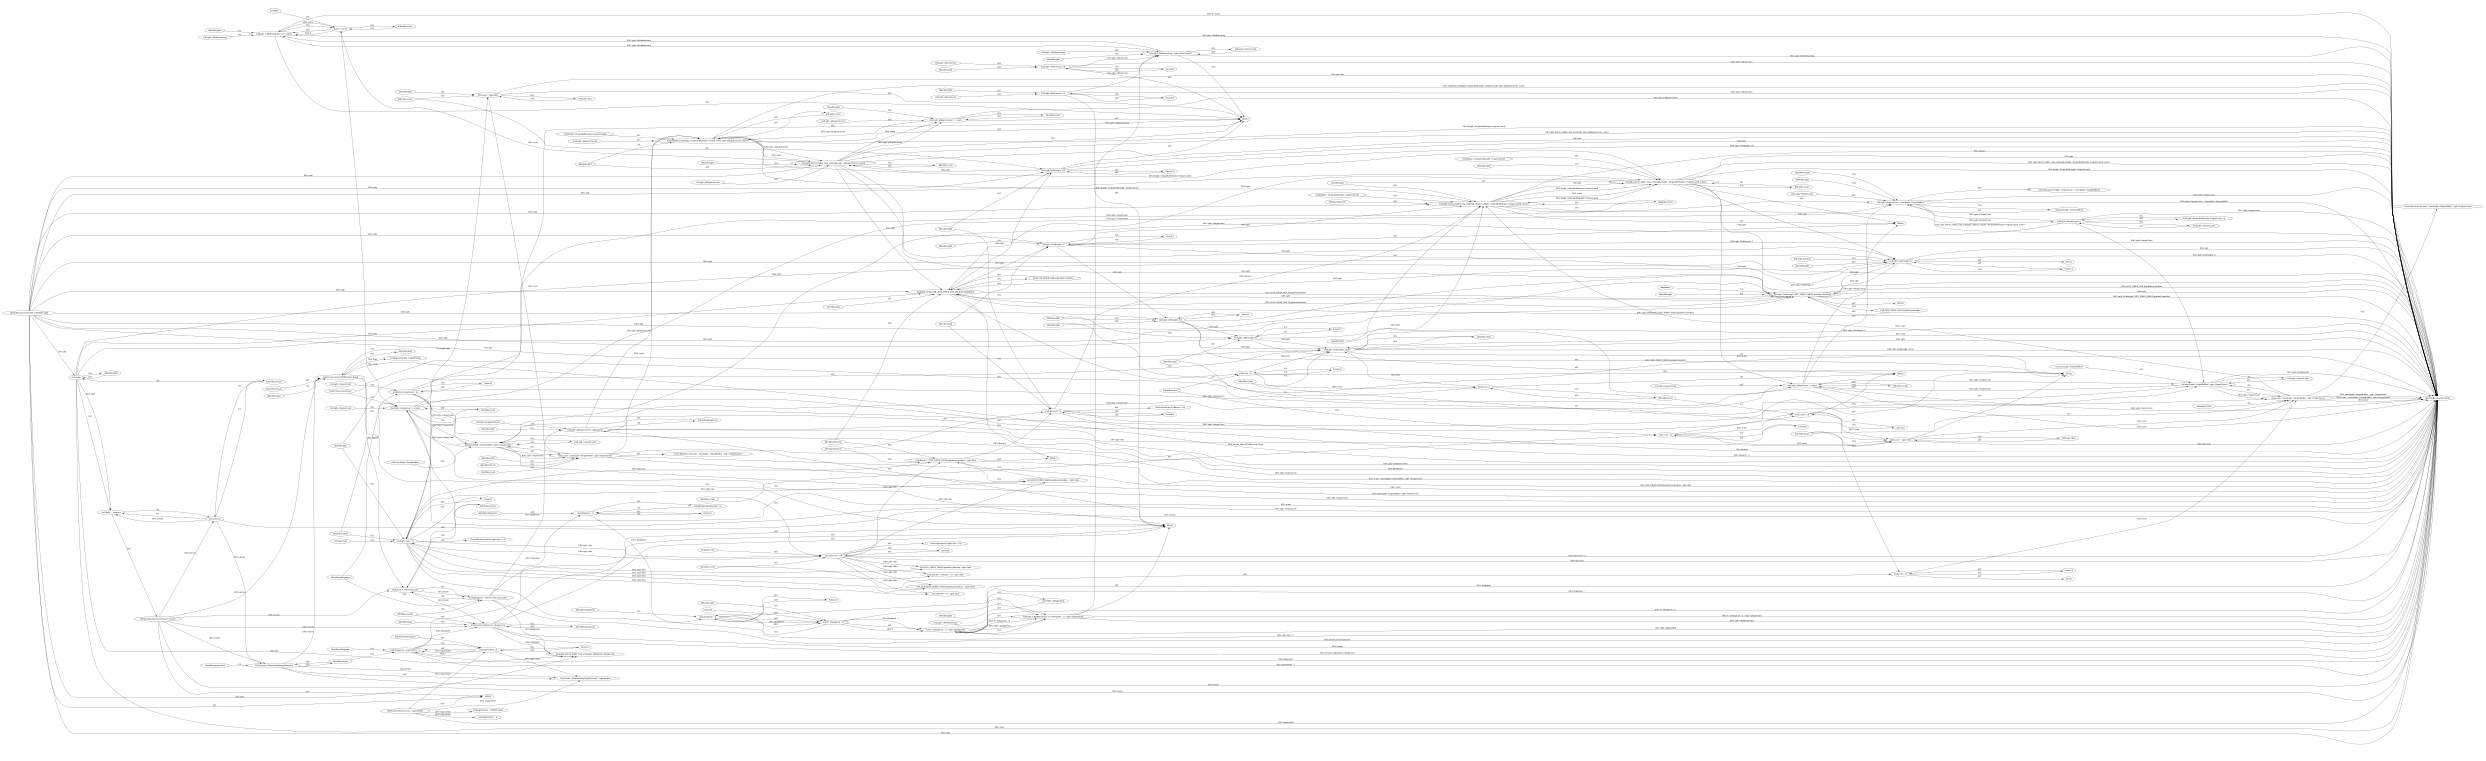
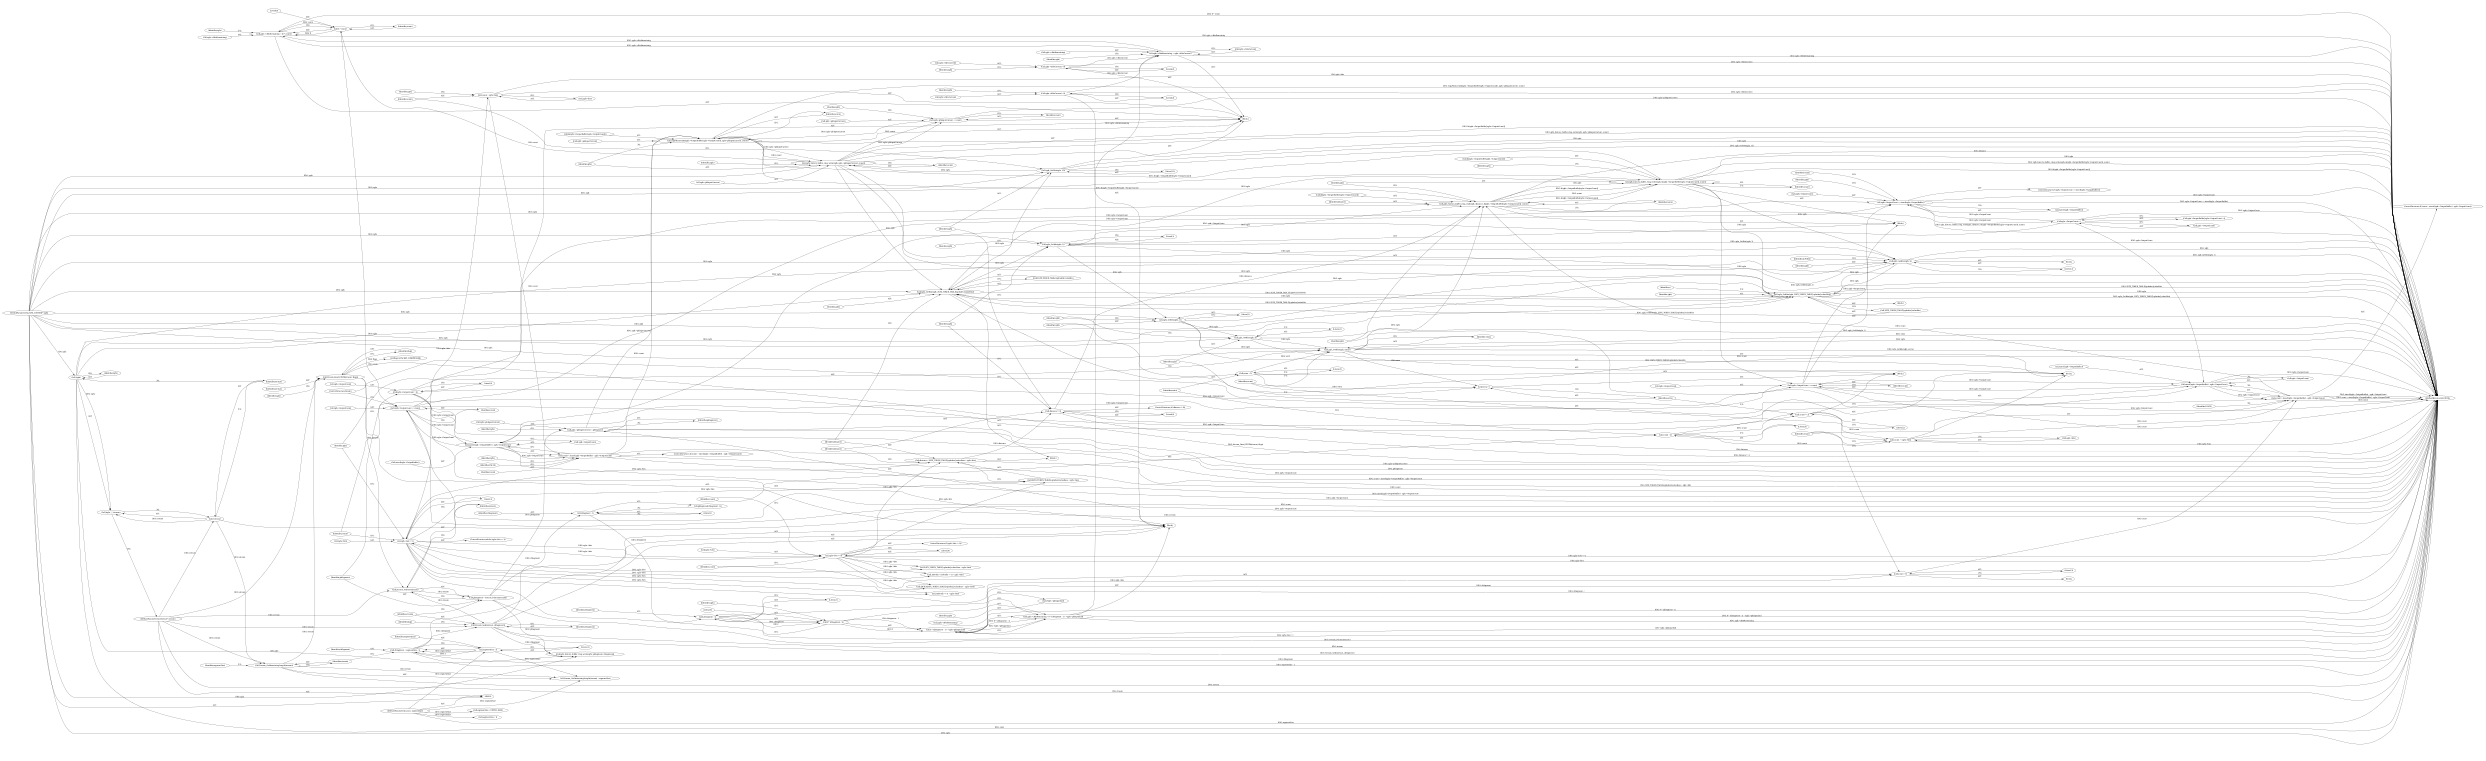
(1404, 381) -> (1408, 371)
(1099, 441) -> (1134, 581)
